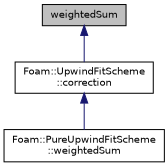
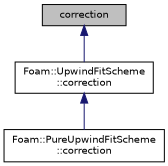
(84, 15) -> (84, 15)
(84, 146) -> (84, 146)
